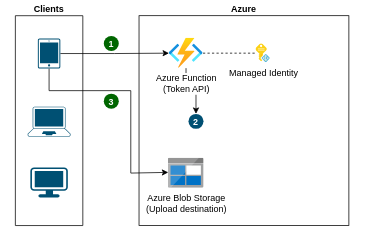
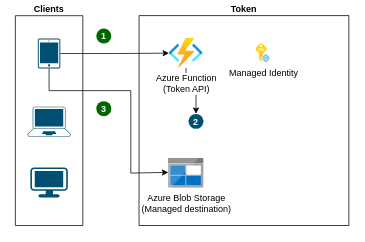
(244, 8) -> (244, 8)
(111, 43) -> (104, 36)
(229, 53) -> none
(111, 101) -> (104, 108)
(187, 204) -> (187, 204)
